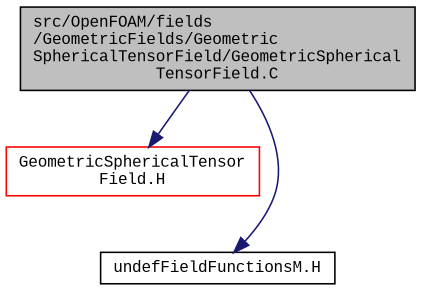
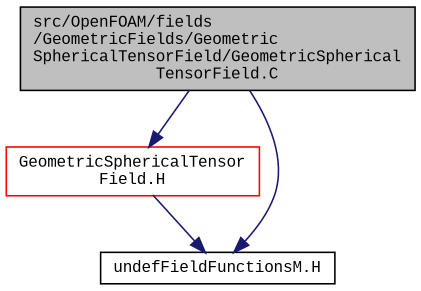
none -> (174, 218)
